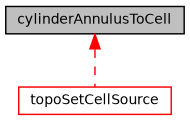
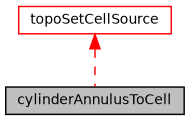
(95, 68) -> (95, 68)
